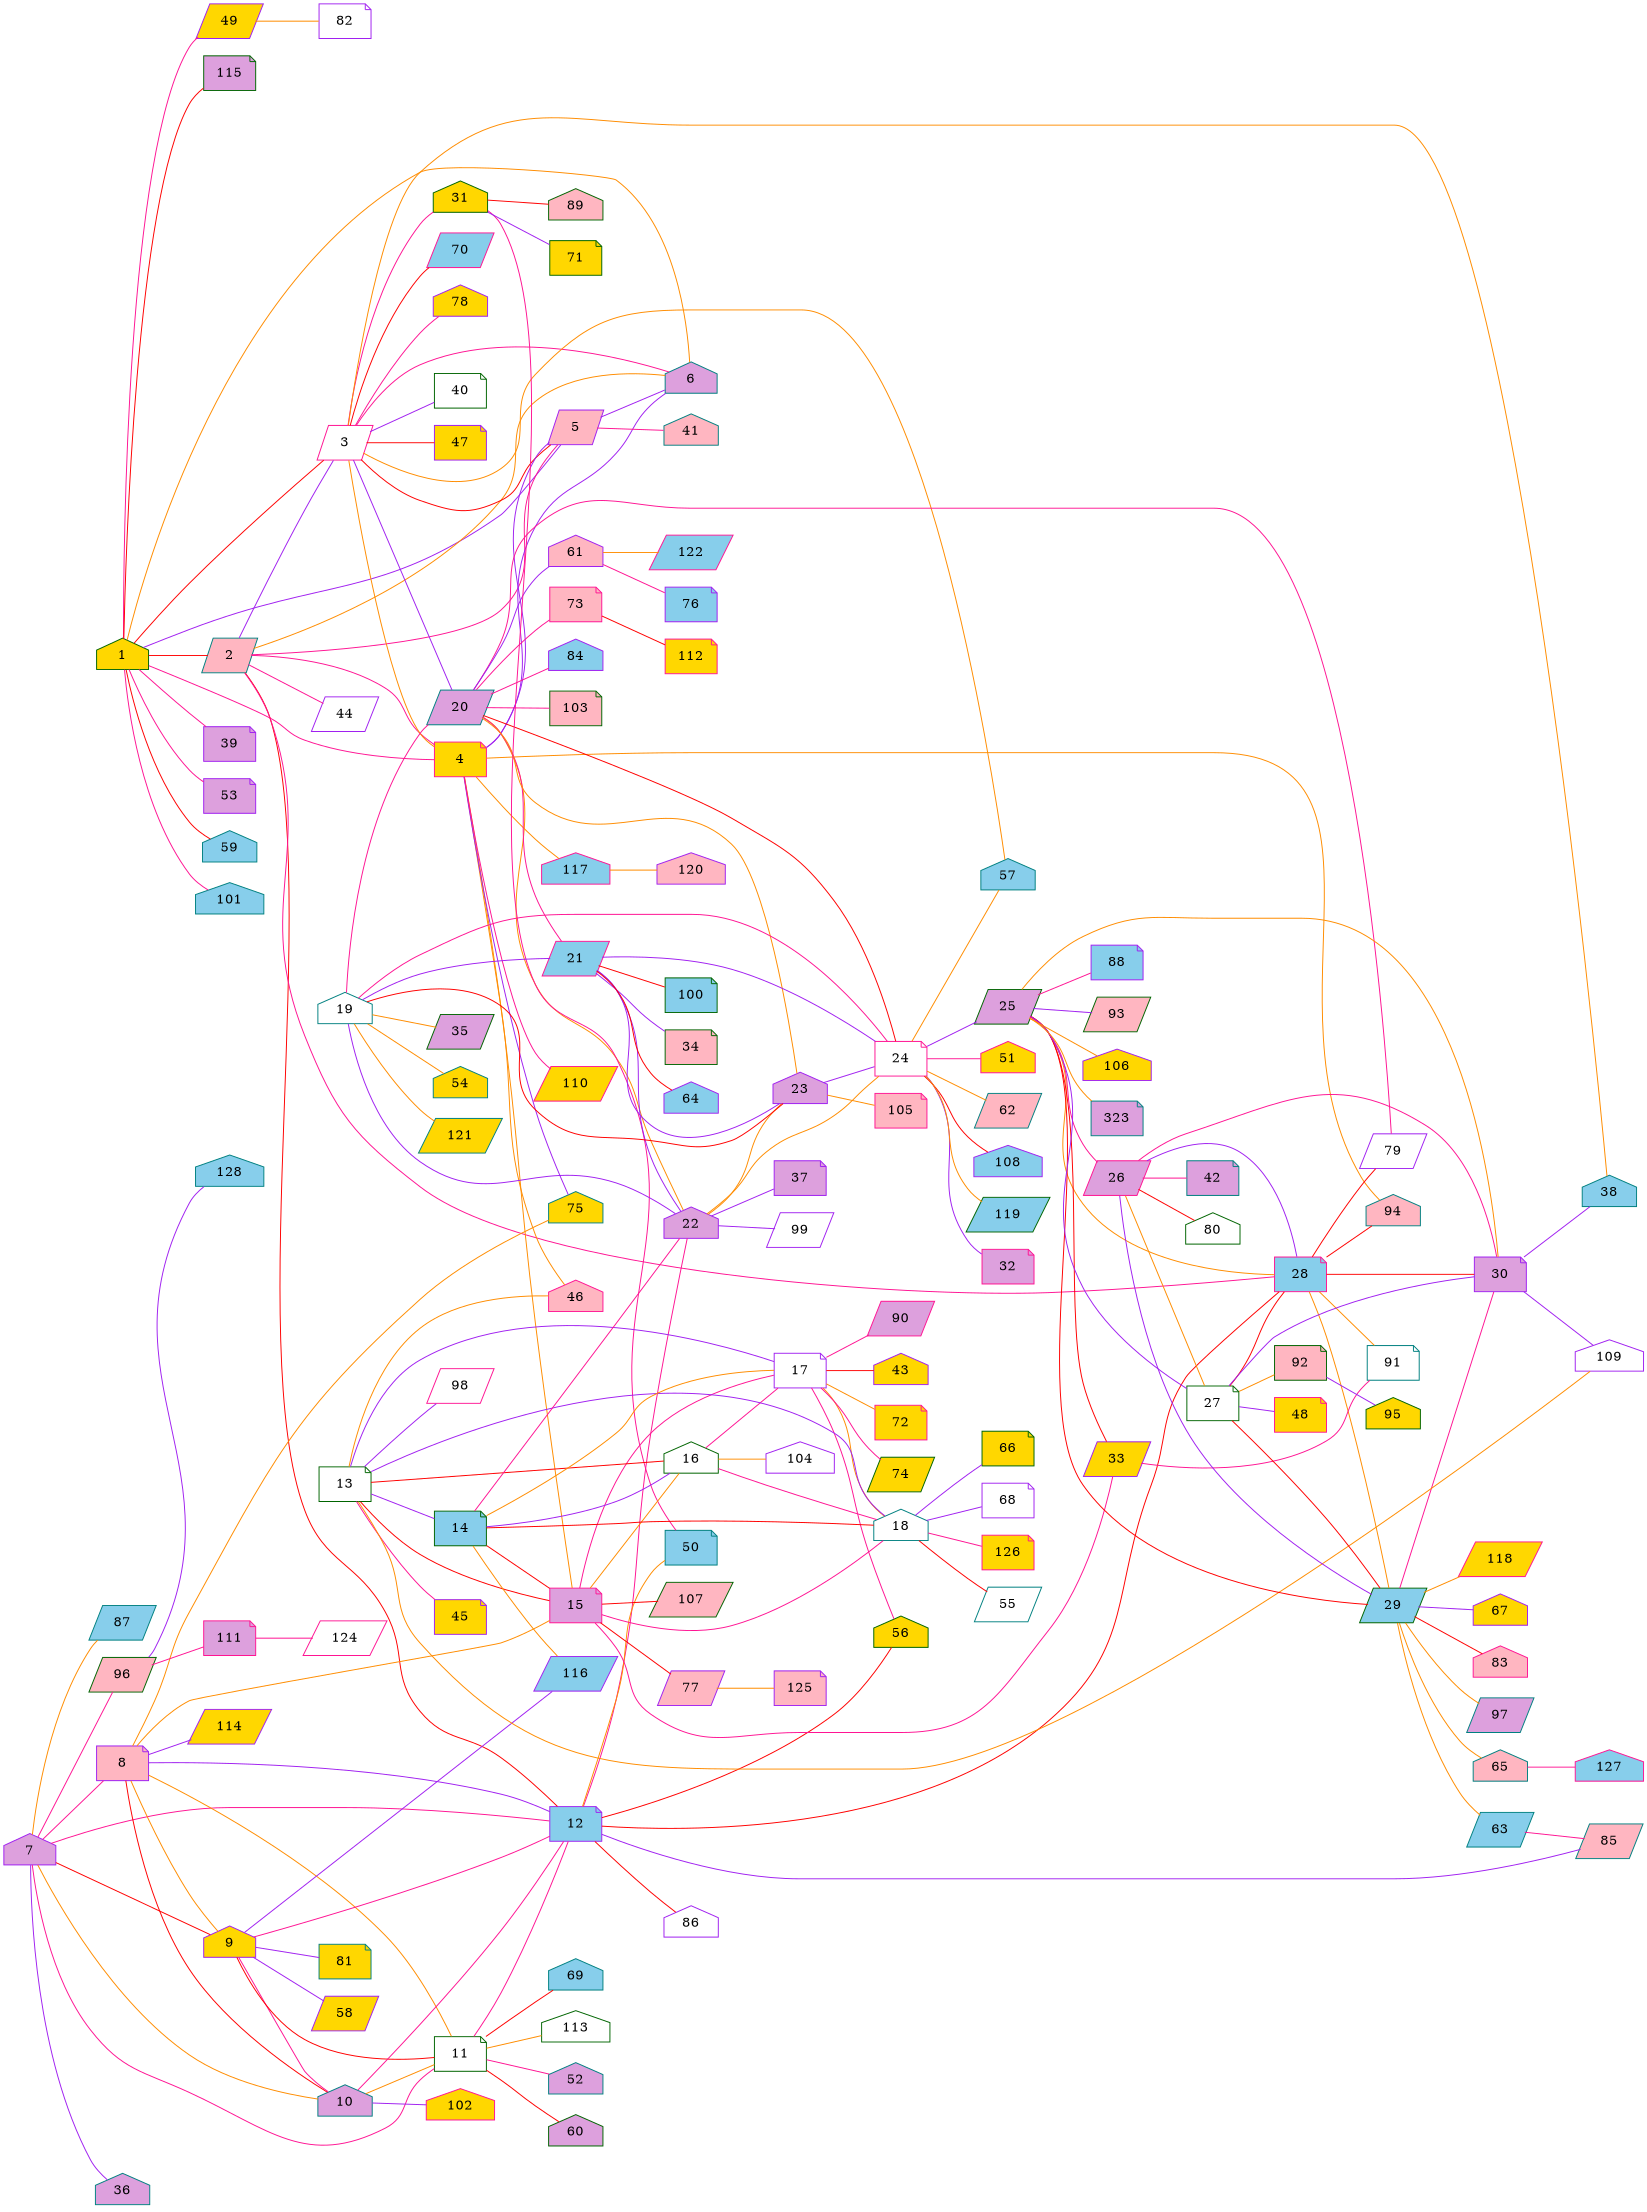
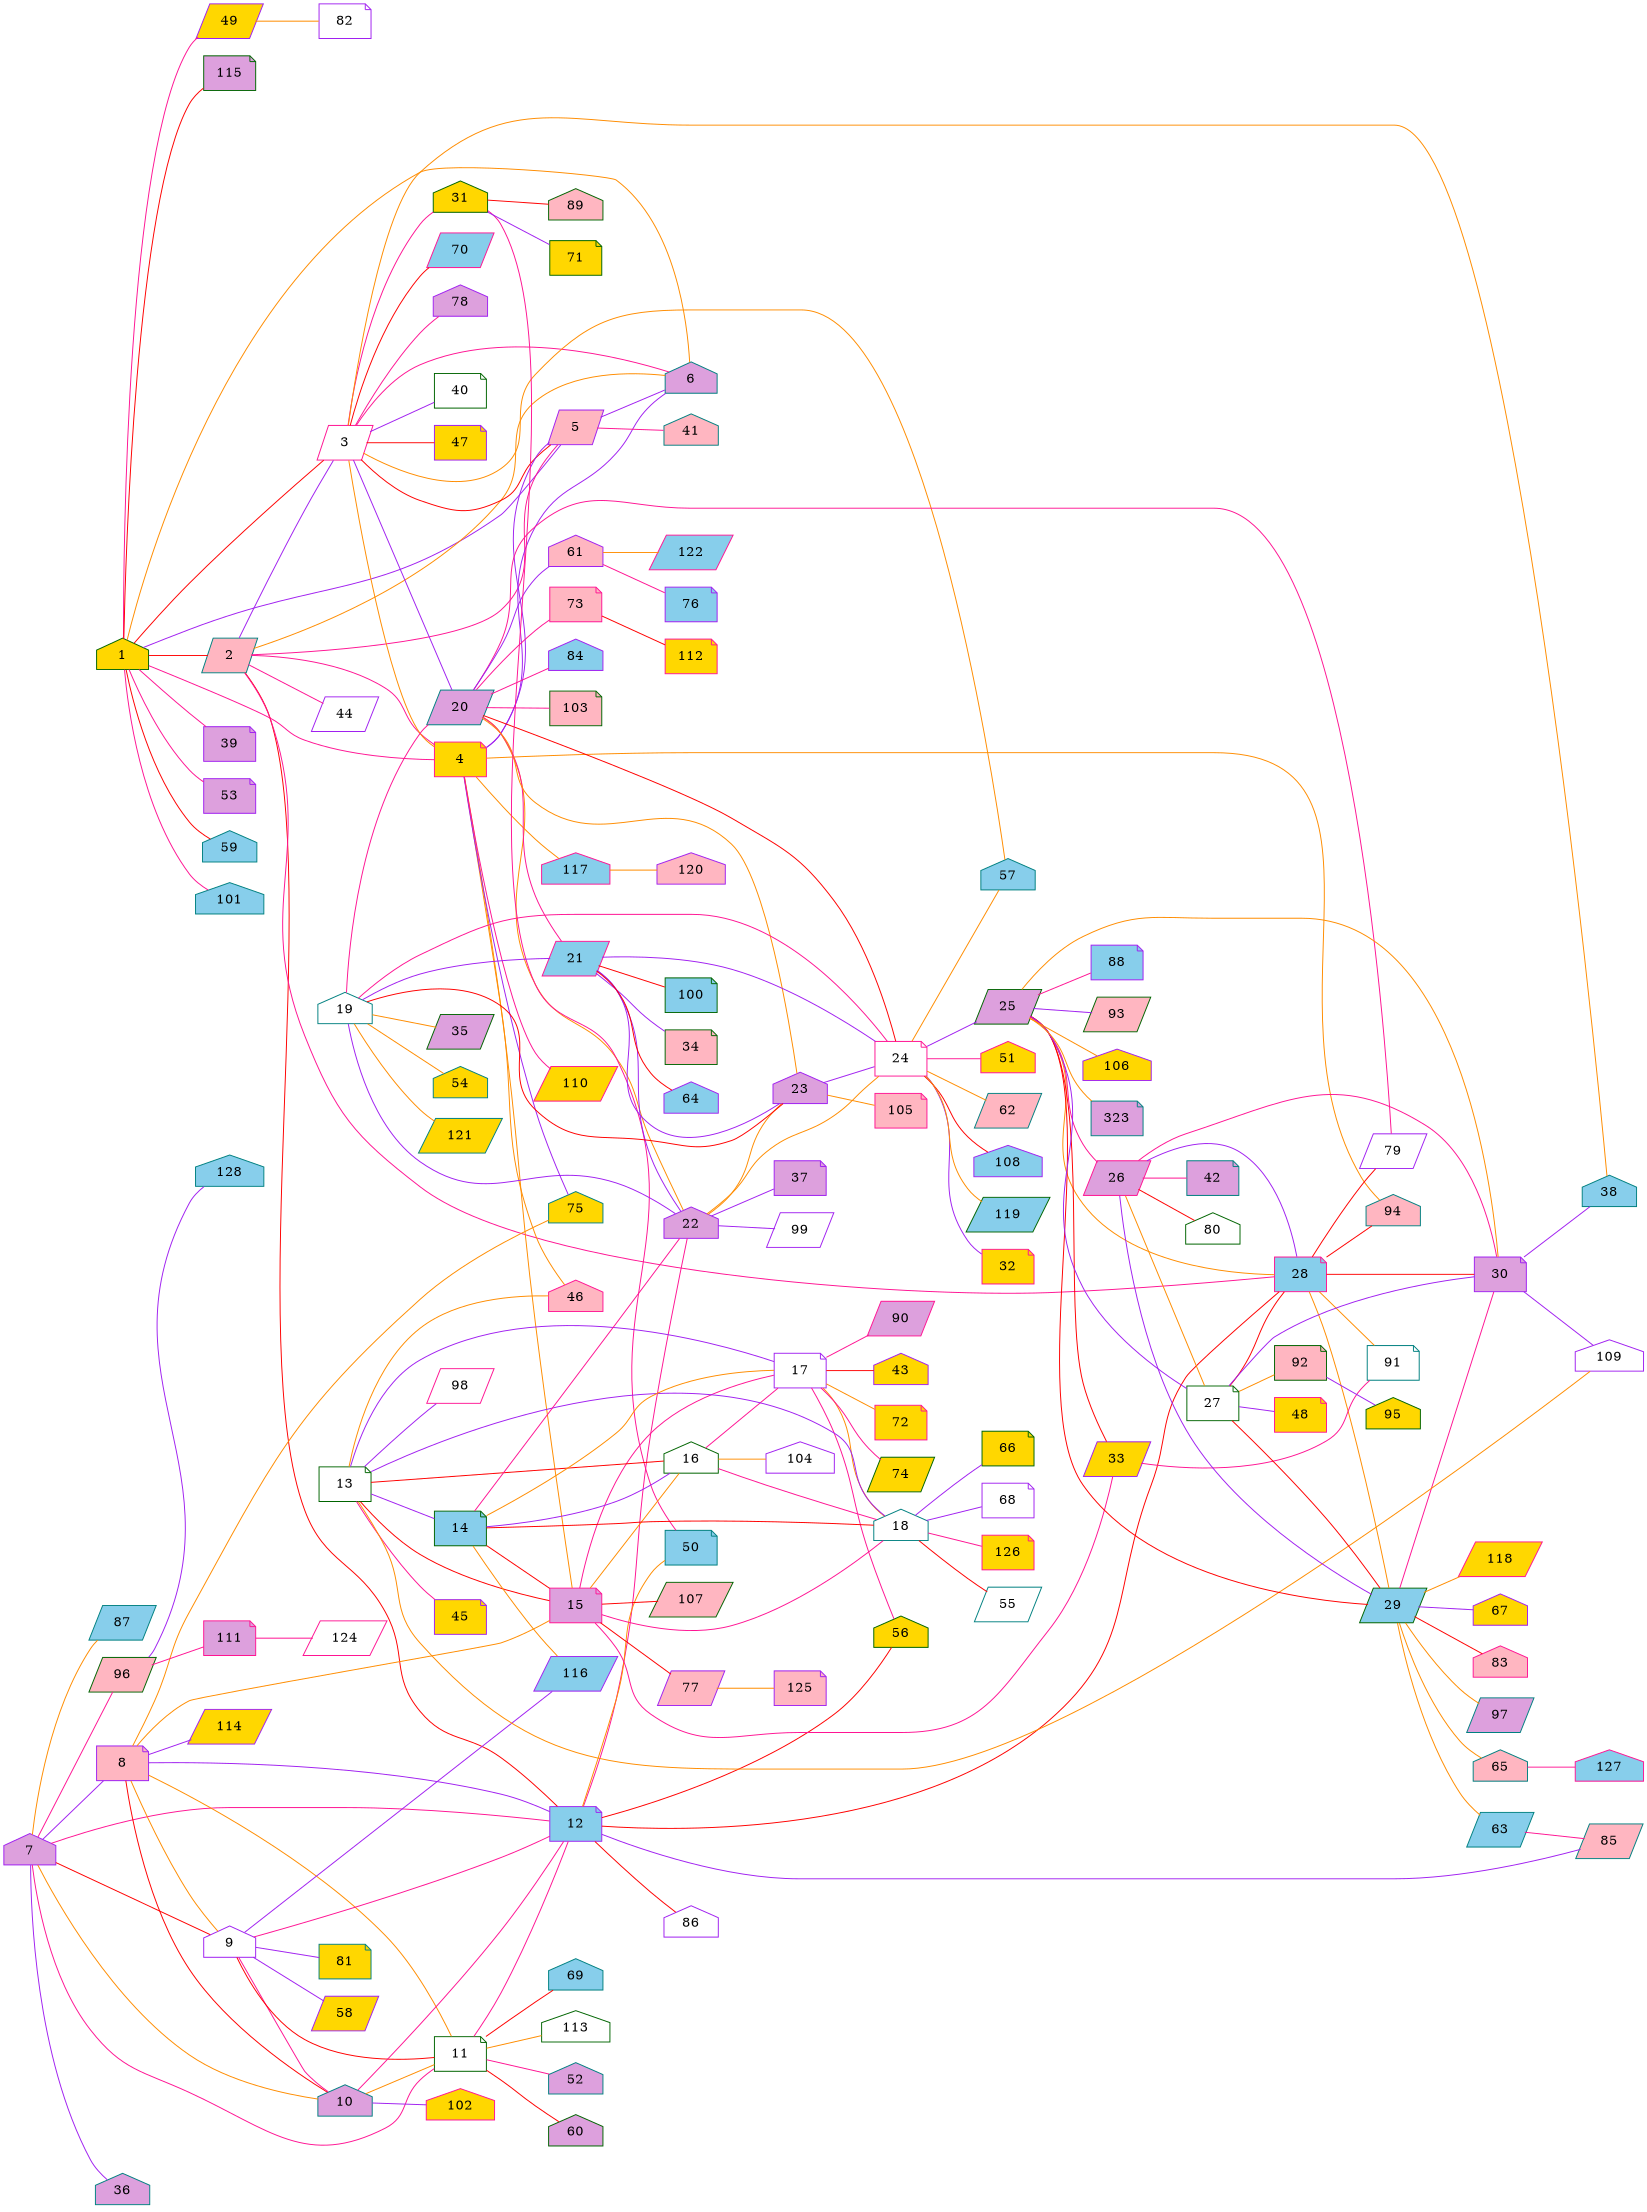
(460, 302) -> (460, 302)
(1008, 1267) -> (1008, 1267)
(73, 1810) -> (73, 1810)
(230, 1943) -> (230, 1943)
